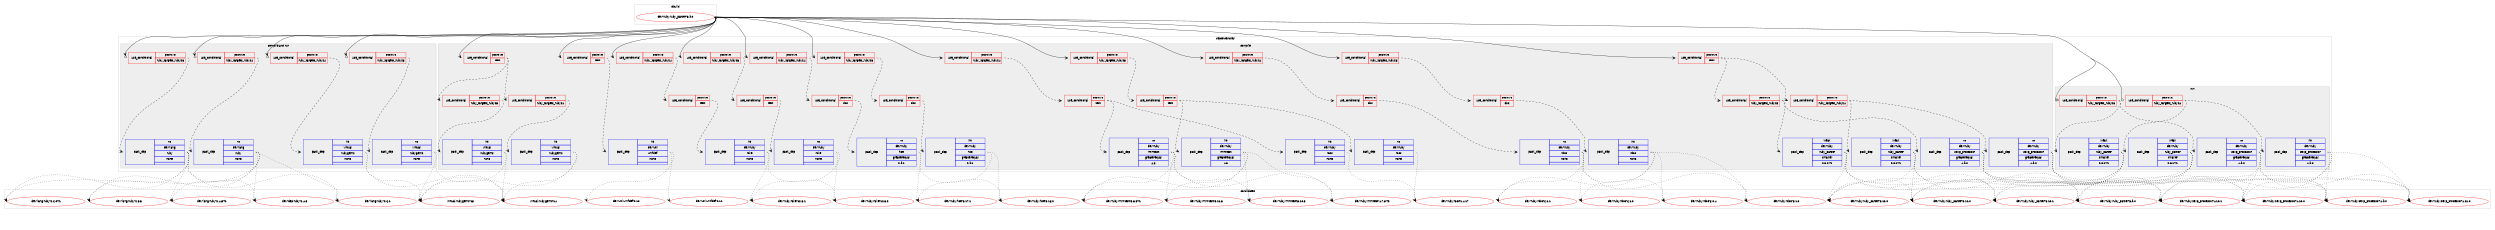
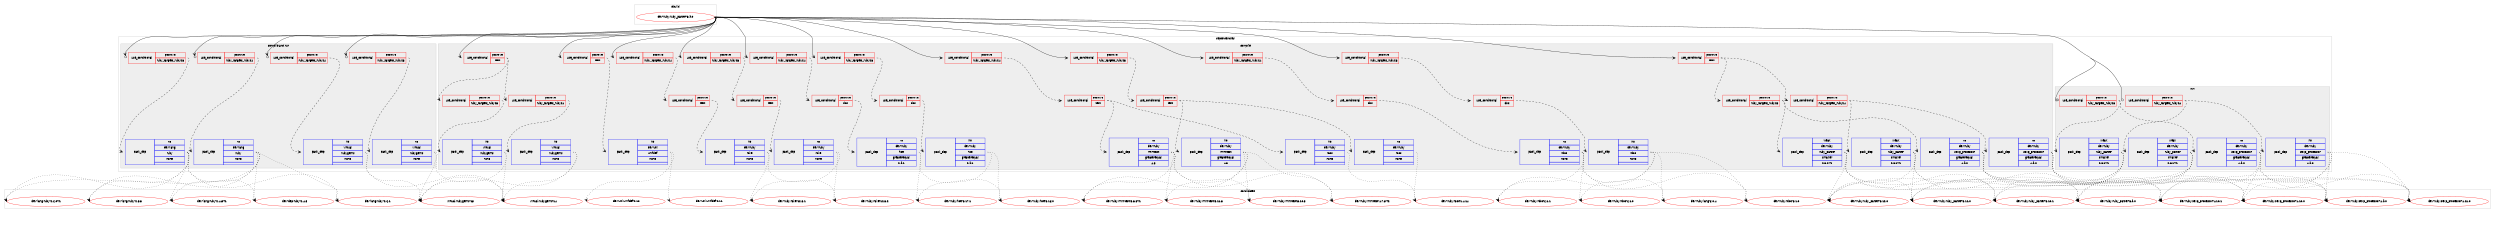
(1455, 202) -> (1455, 202)
(1704, 202) -> (1704, 202)
